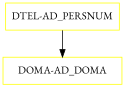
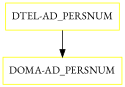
(62, 71) -> (62, 71)
